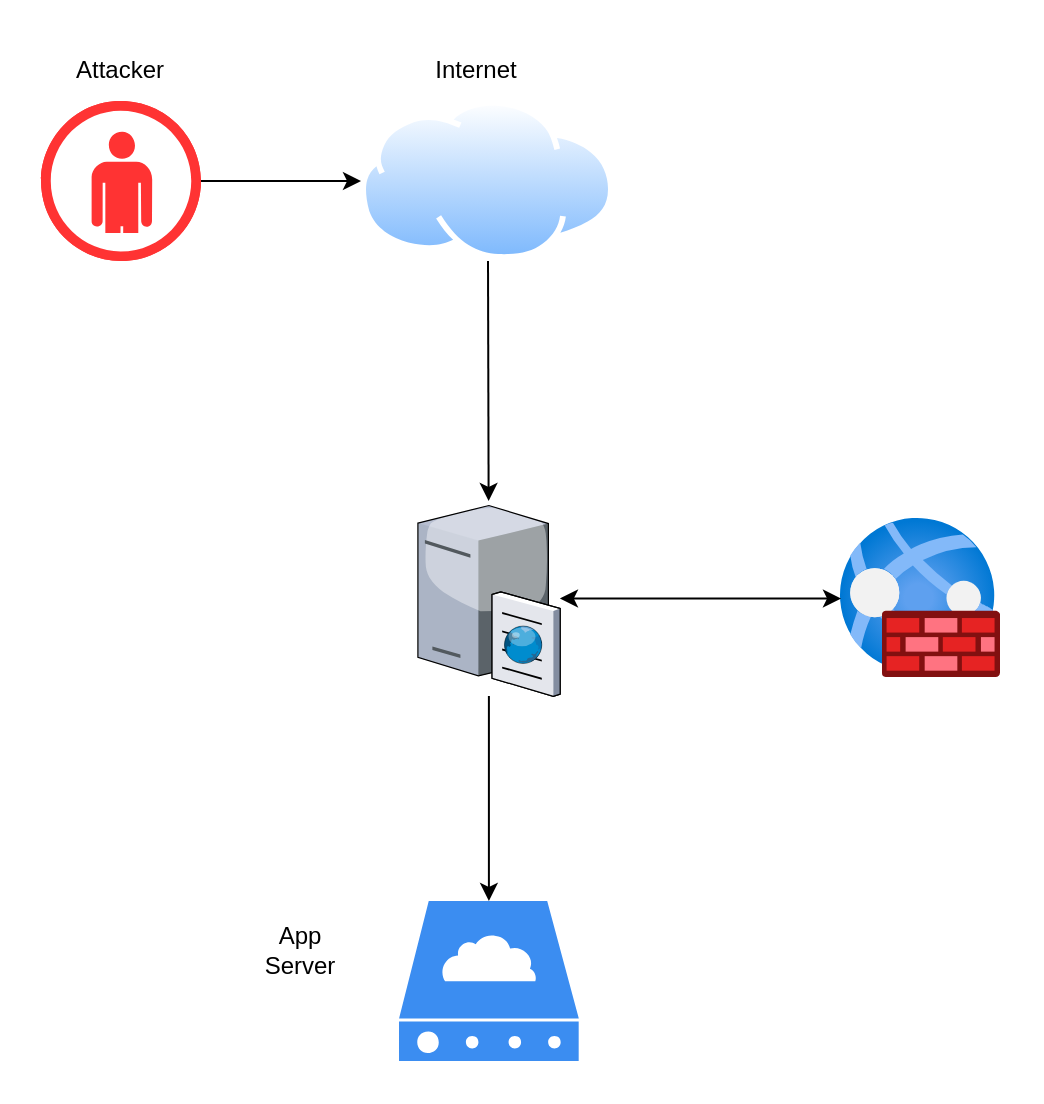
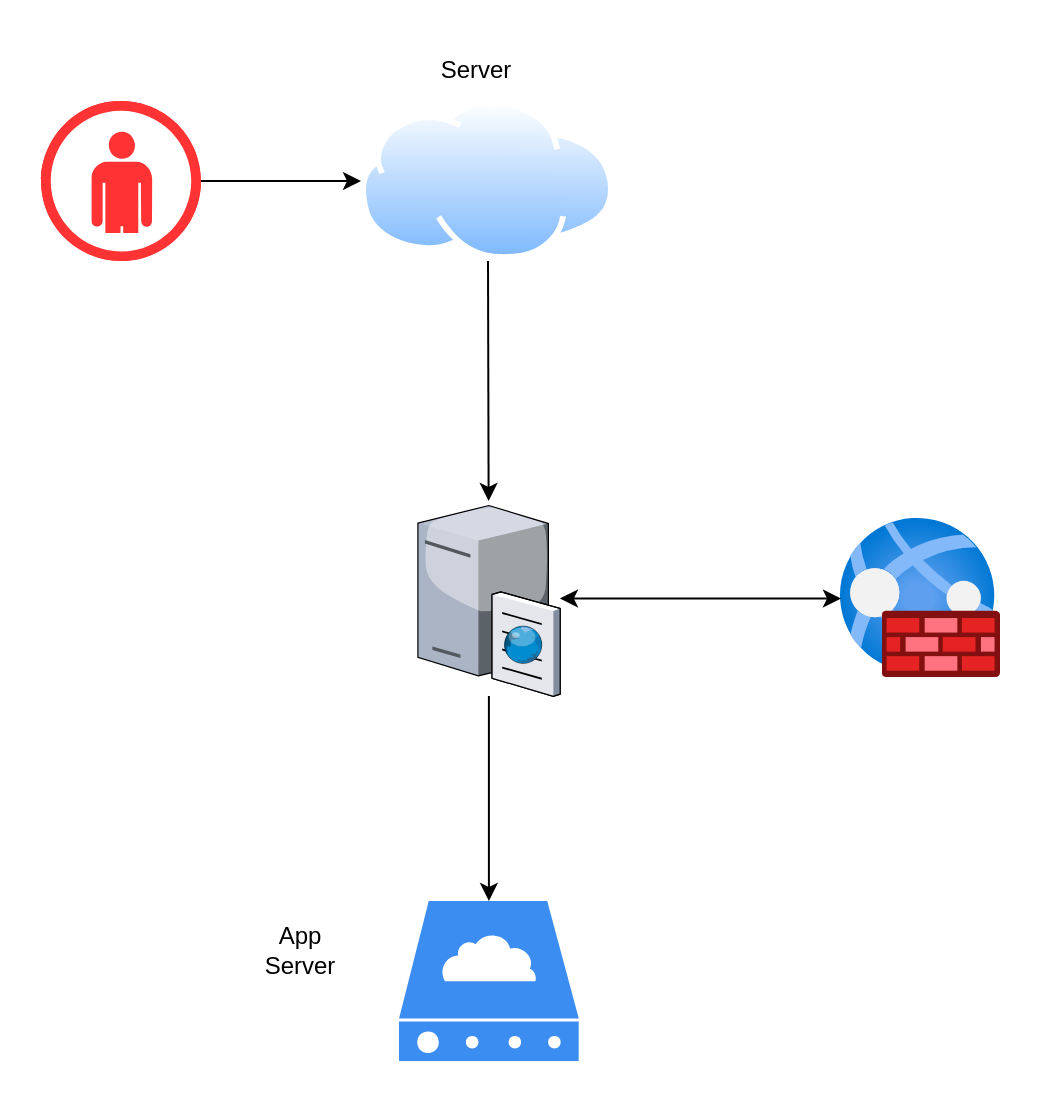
(121, 71) -> none
(477, 71) -> (477, 71)
